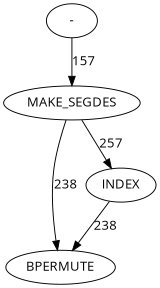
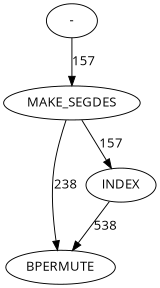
(111, 144) -> (111, 144)
(105, 226) -> (105, 226)
